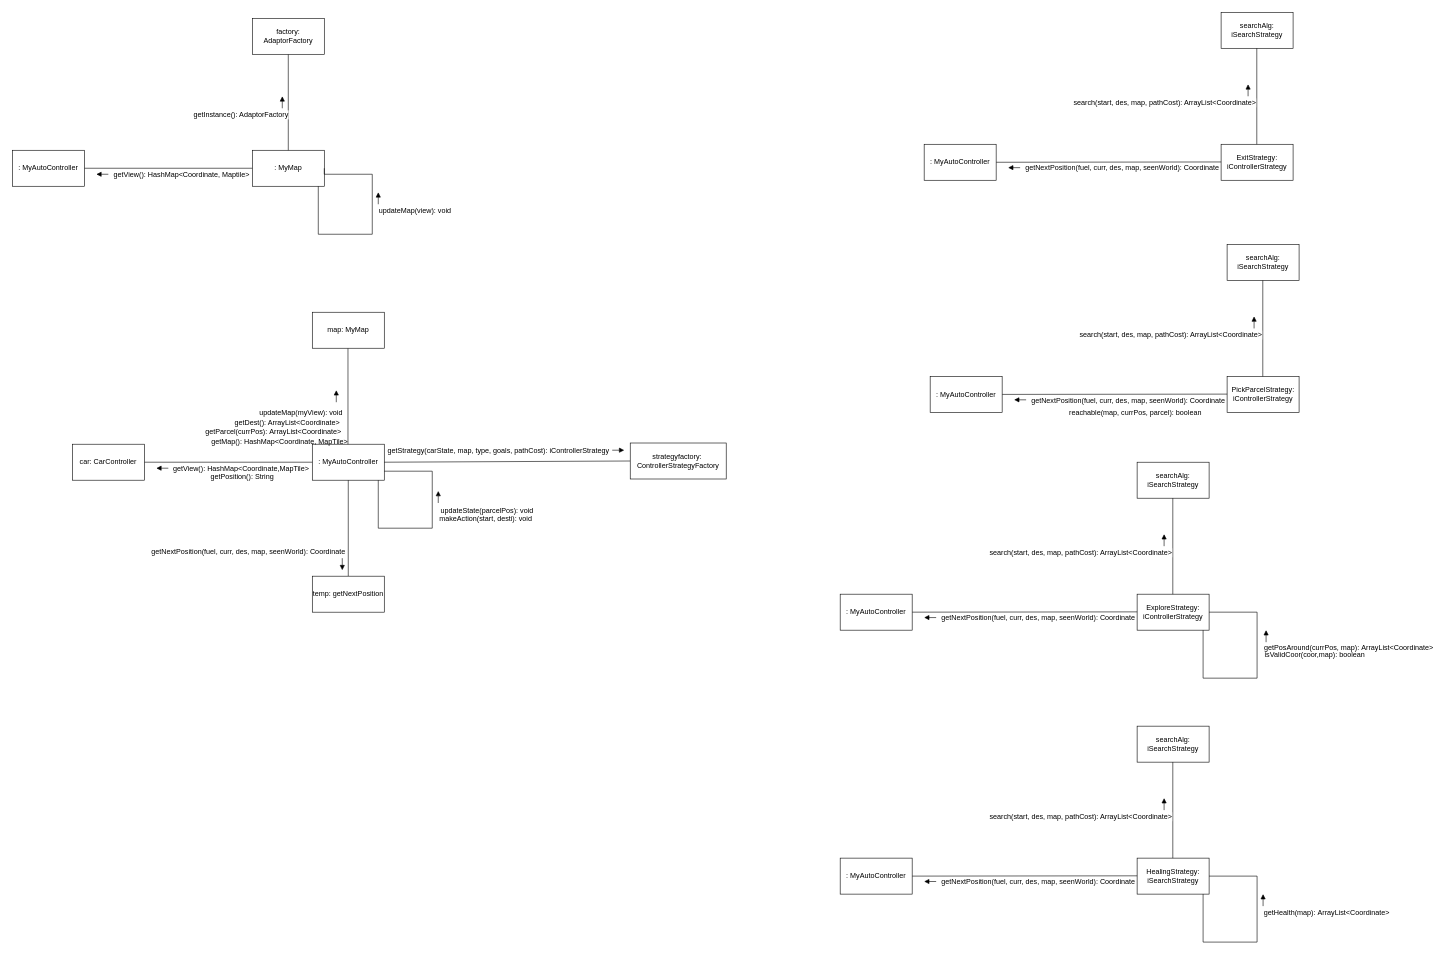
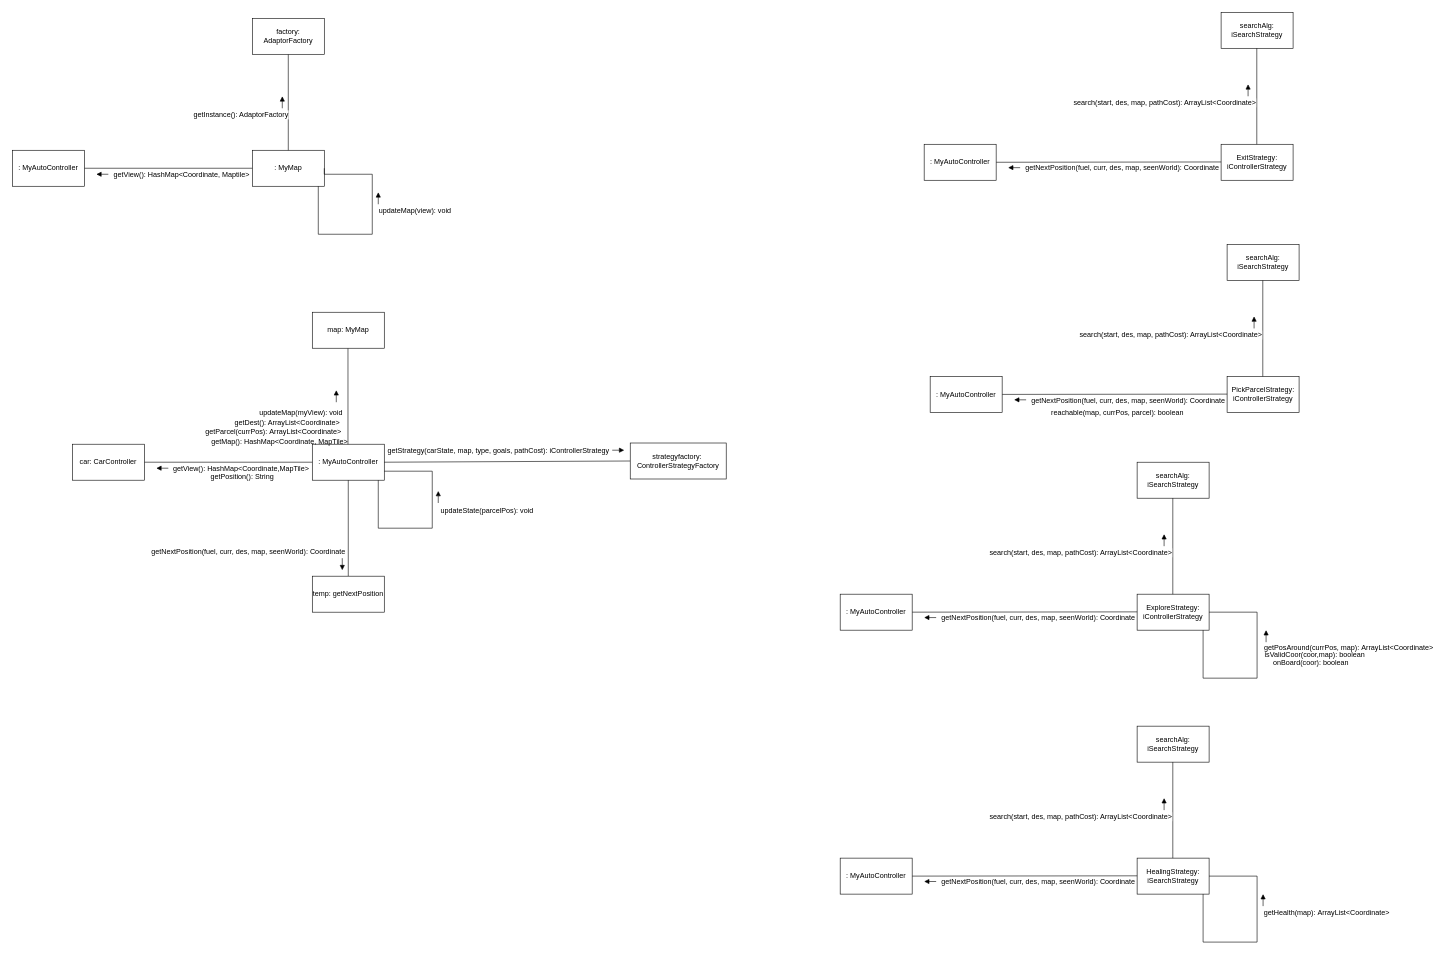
(1140, 413) -> (1122, 413)
(489, 519) -> none
none -> (1314, 663)
